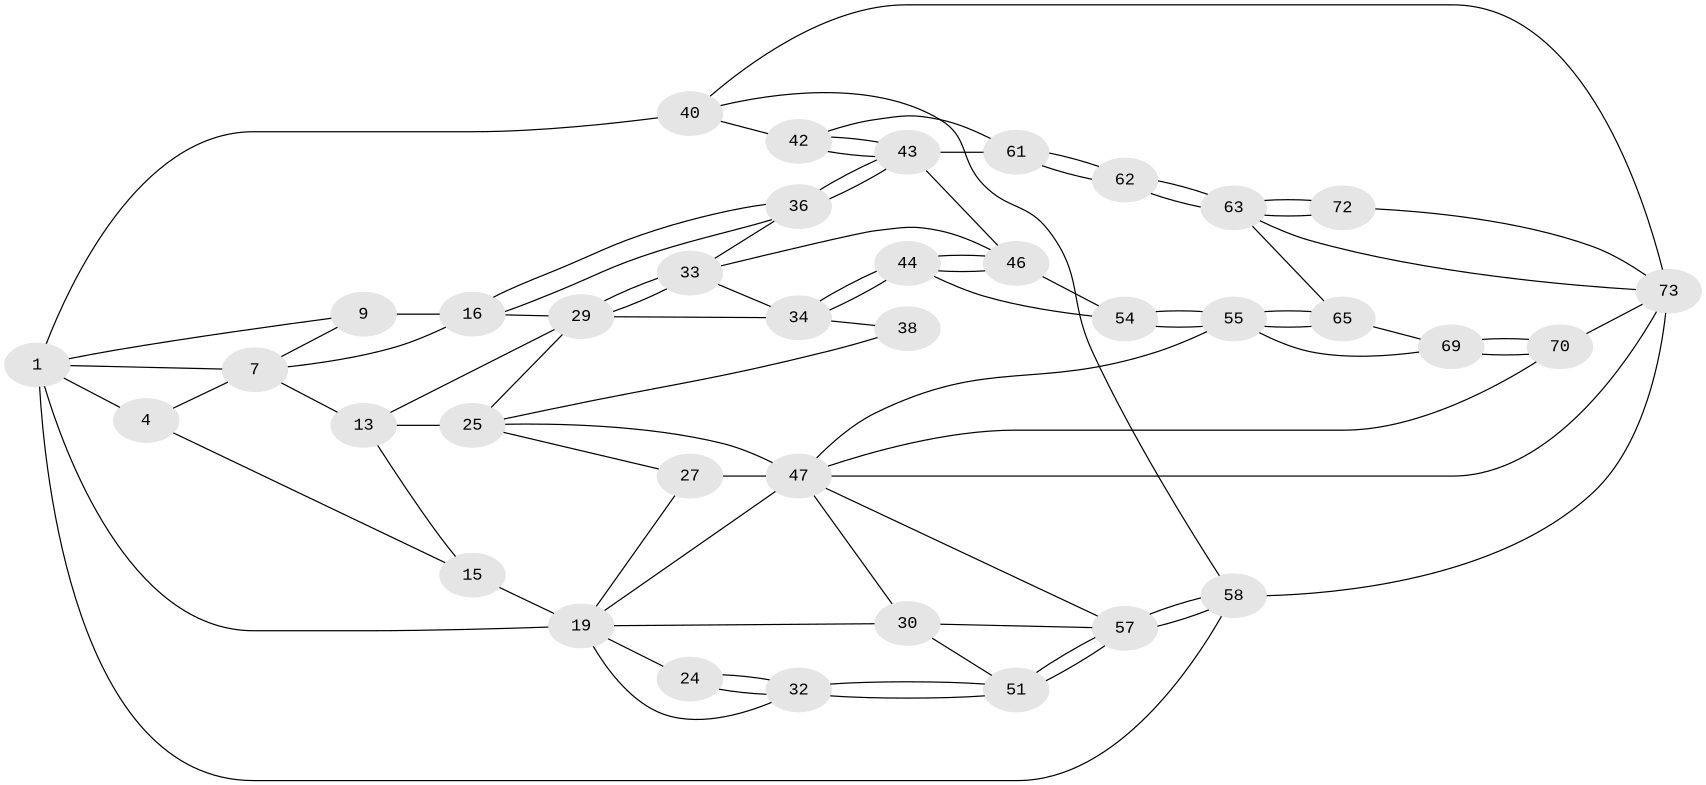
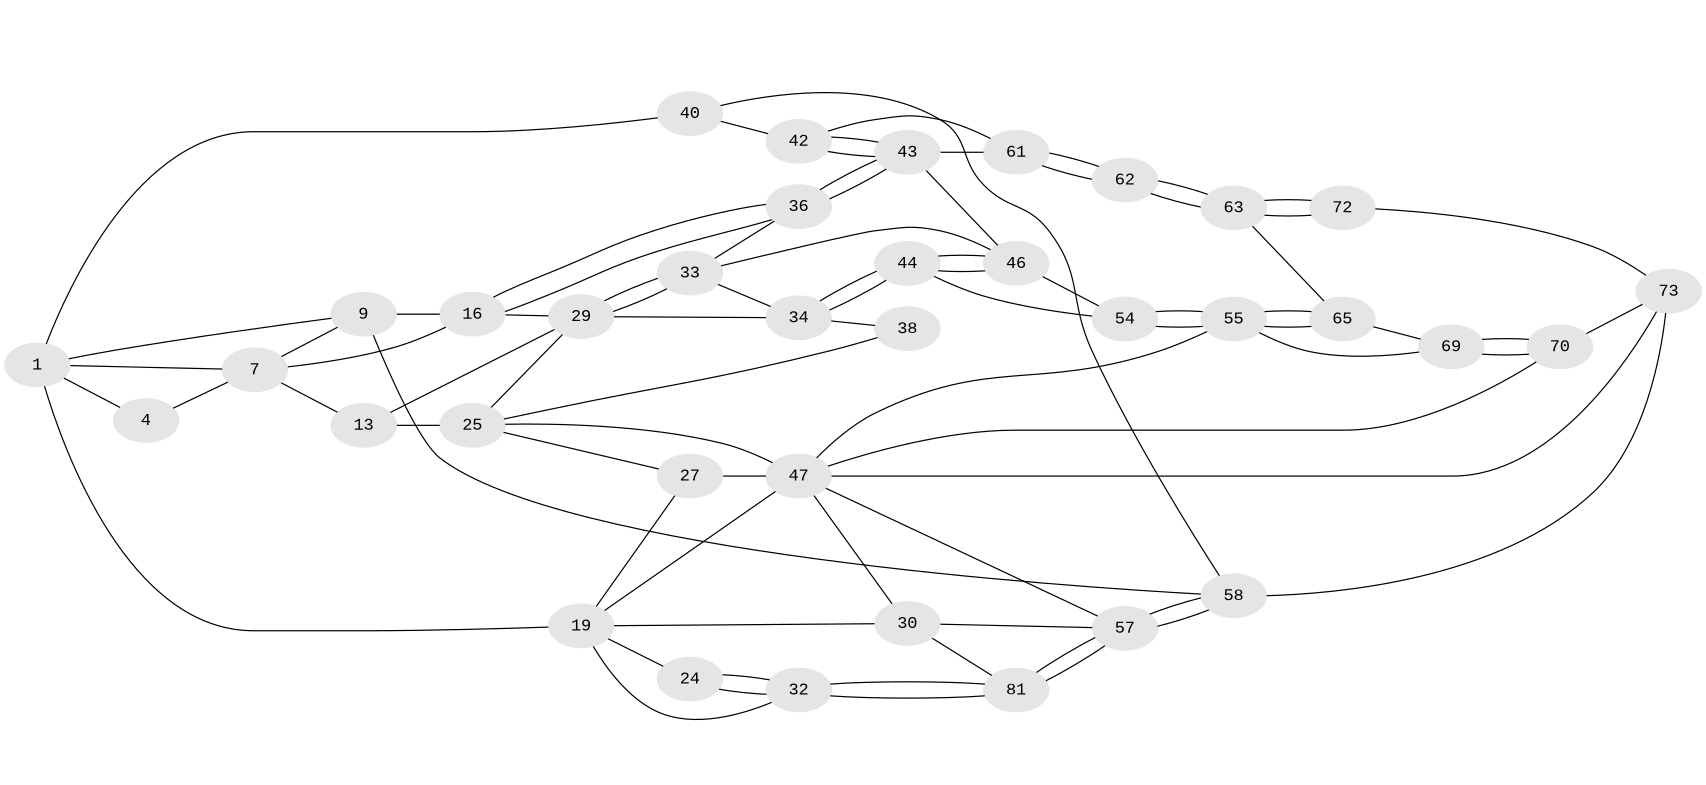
(1250, 5) -> none
(1445, 269) -> none
(472, 575) -> none
(1016, 690) -> (1016, 690)
(528, 781) -> (744, 548)
